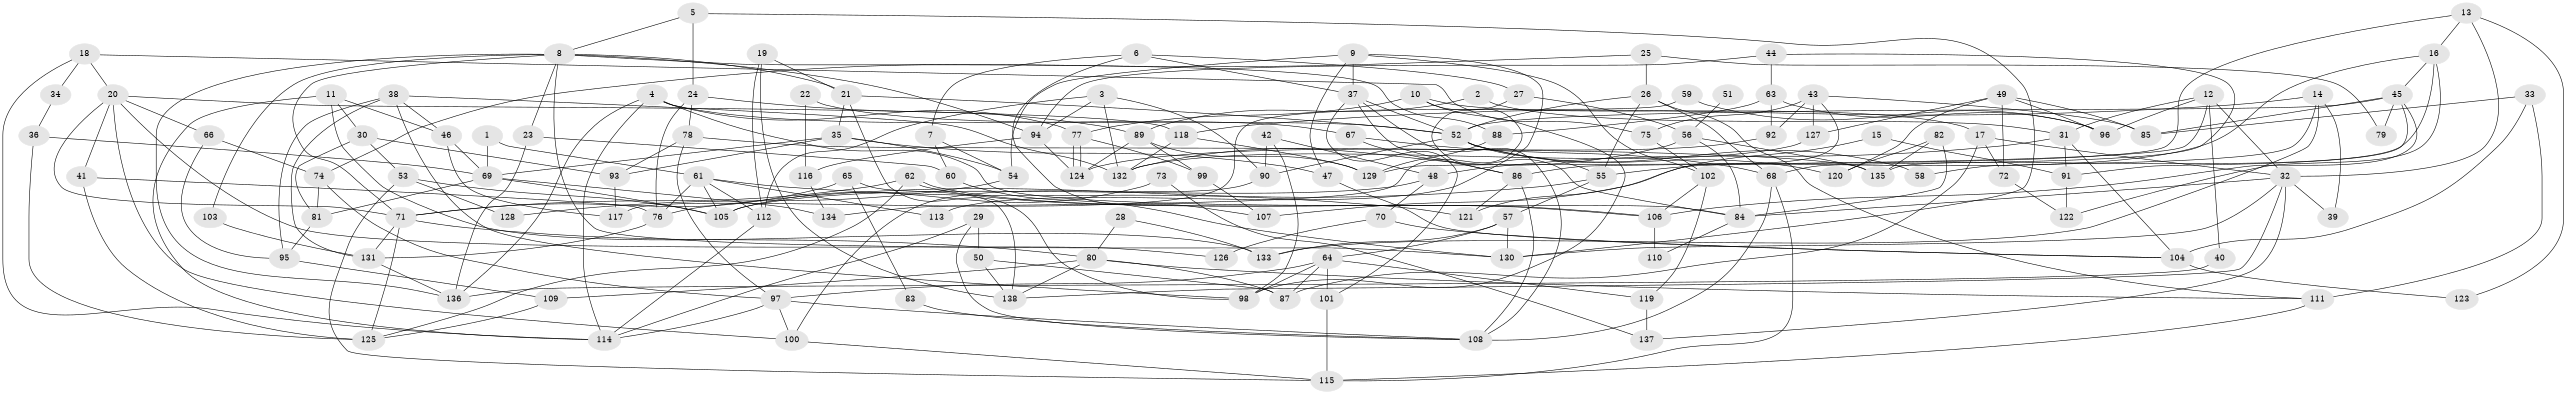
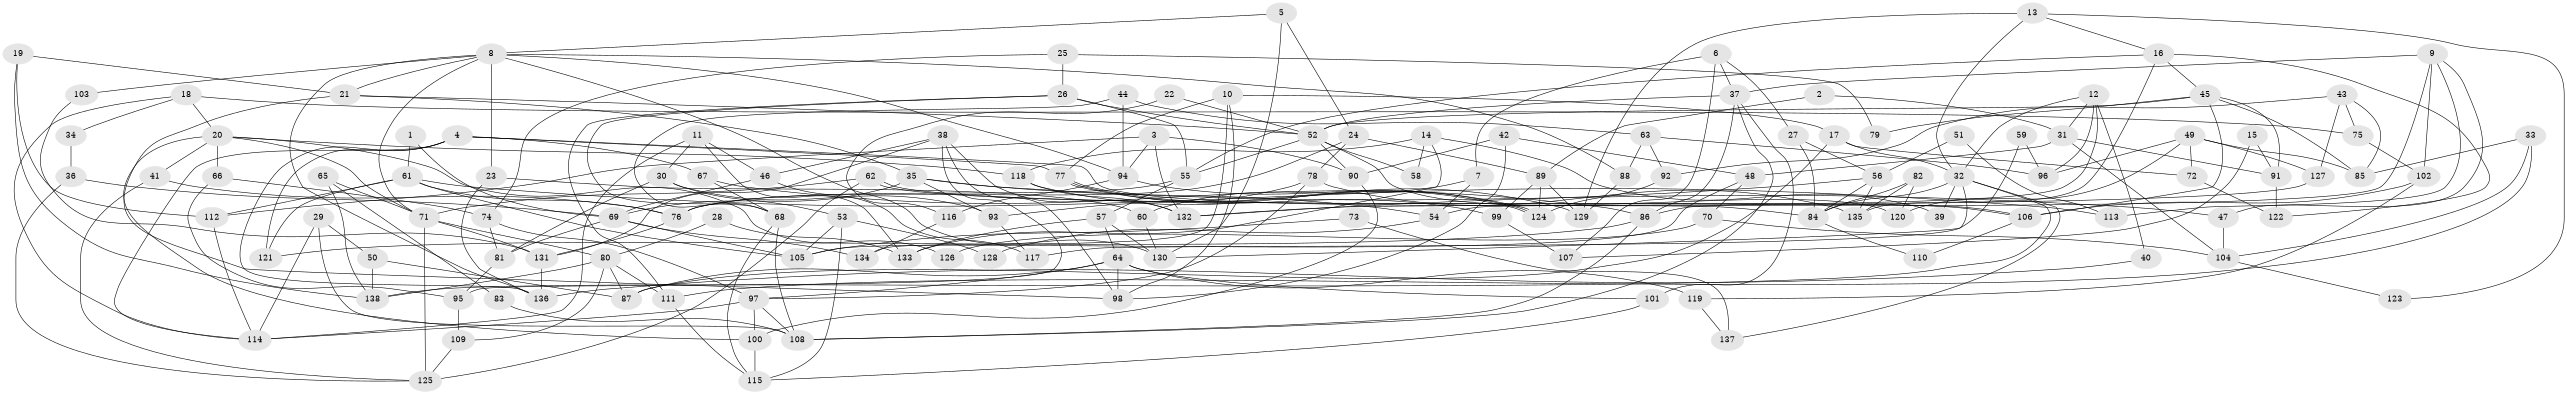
(1680, 168) -> (327, 154)
none -> (2027, 189)
